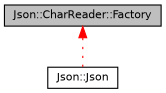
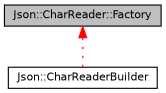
(83, 78) -> (83, 78)
